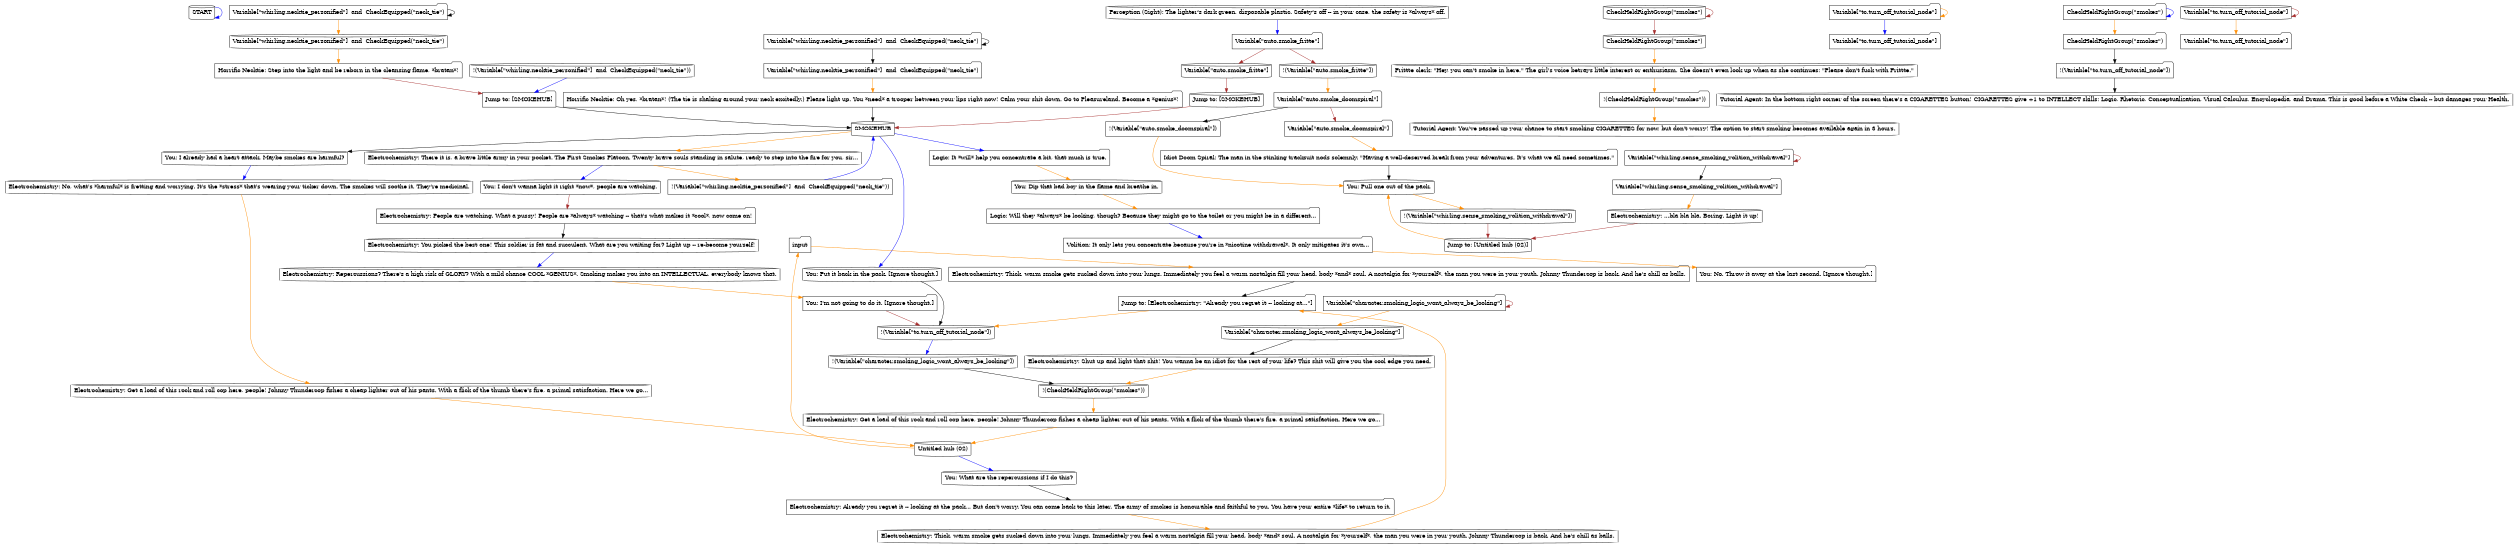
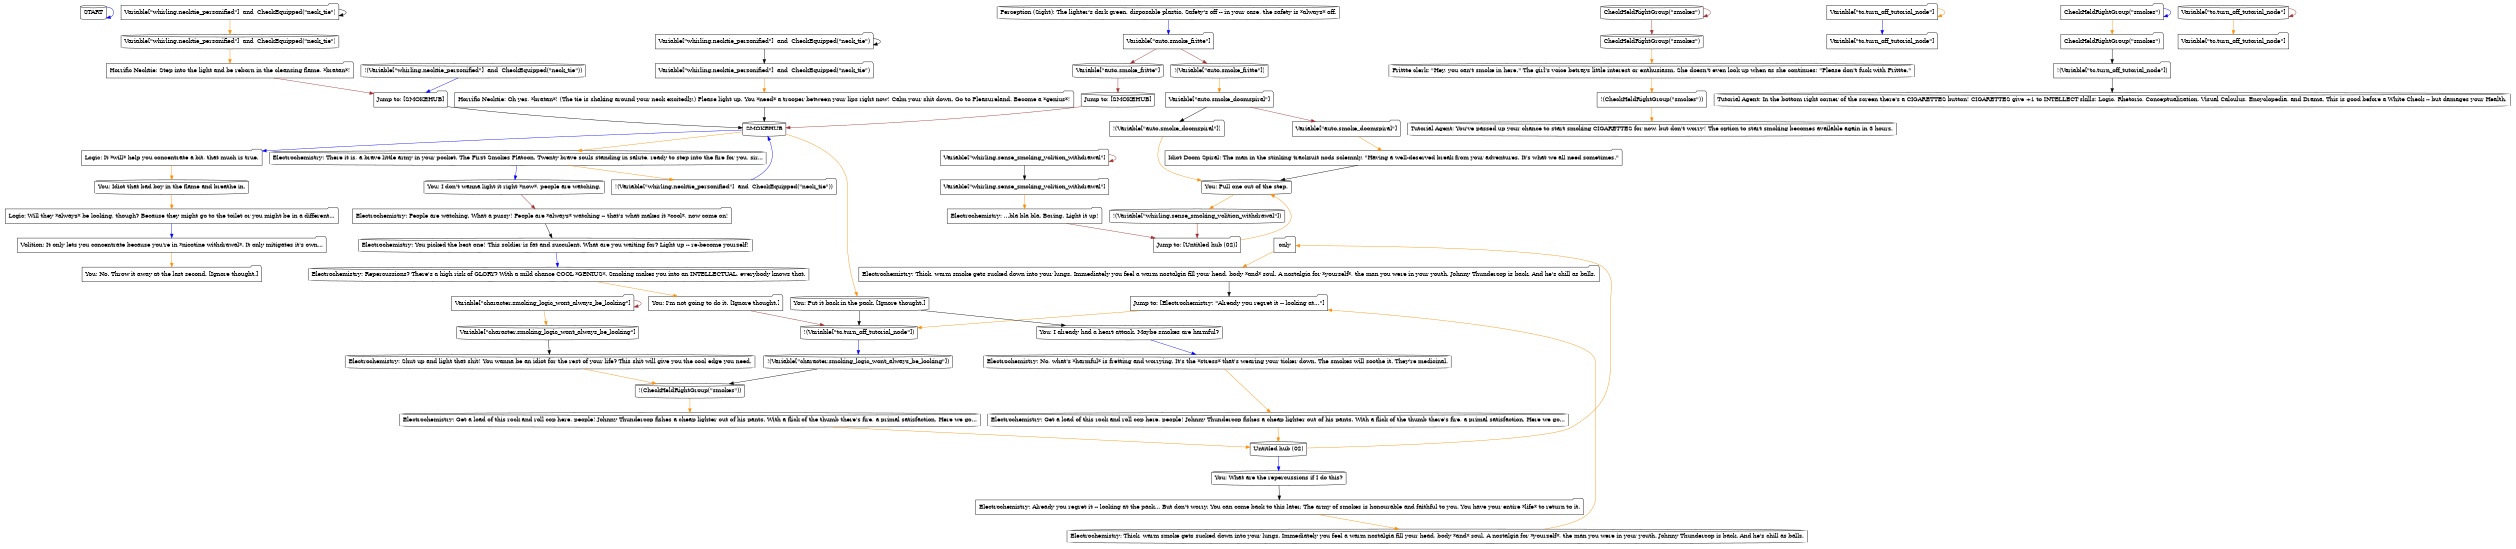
(601, 140) -> (991, 318)
(1087, 187) -> (172, 187)
(1389, 187) -> (1246, 187)
(904, 200) -> (848, 197)
(1685, 216) -> (1025, 216)
(800, 245) -> (1285, 245)
(1488, 245) -> (1197, 245)
